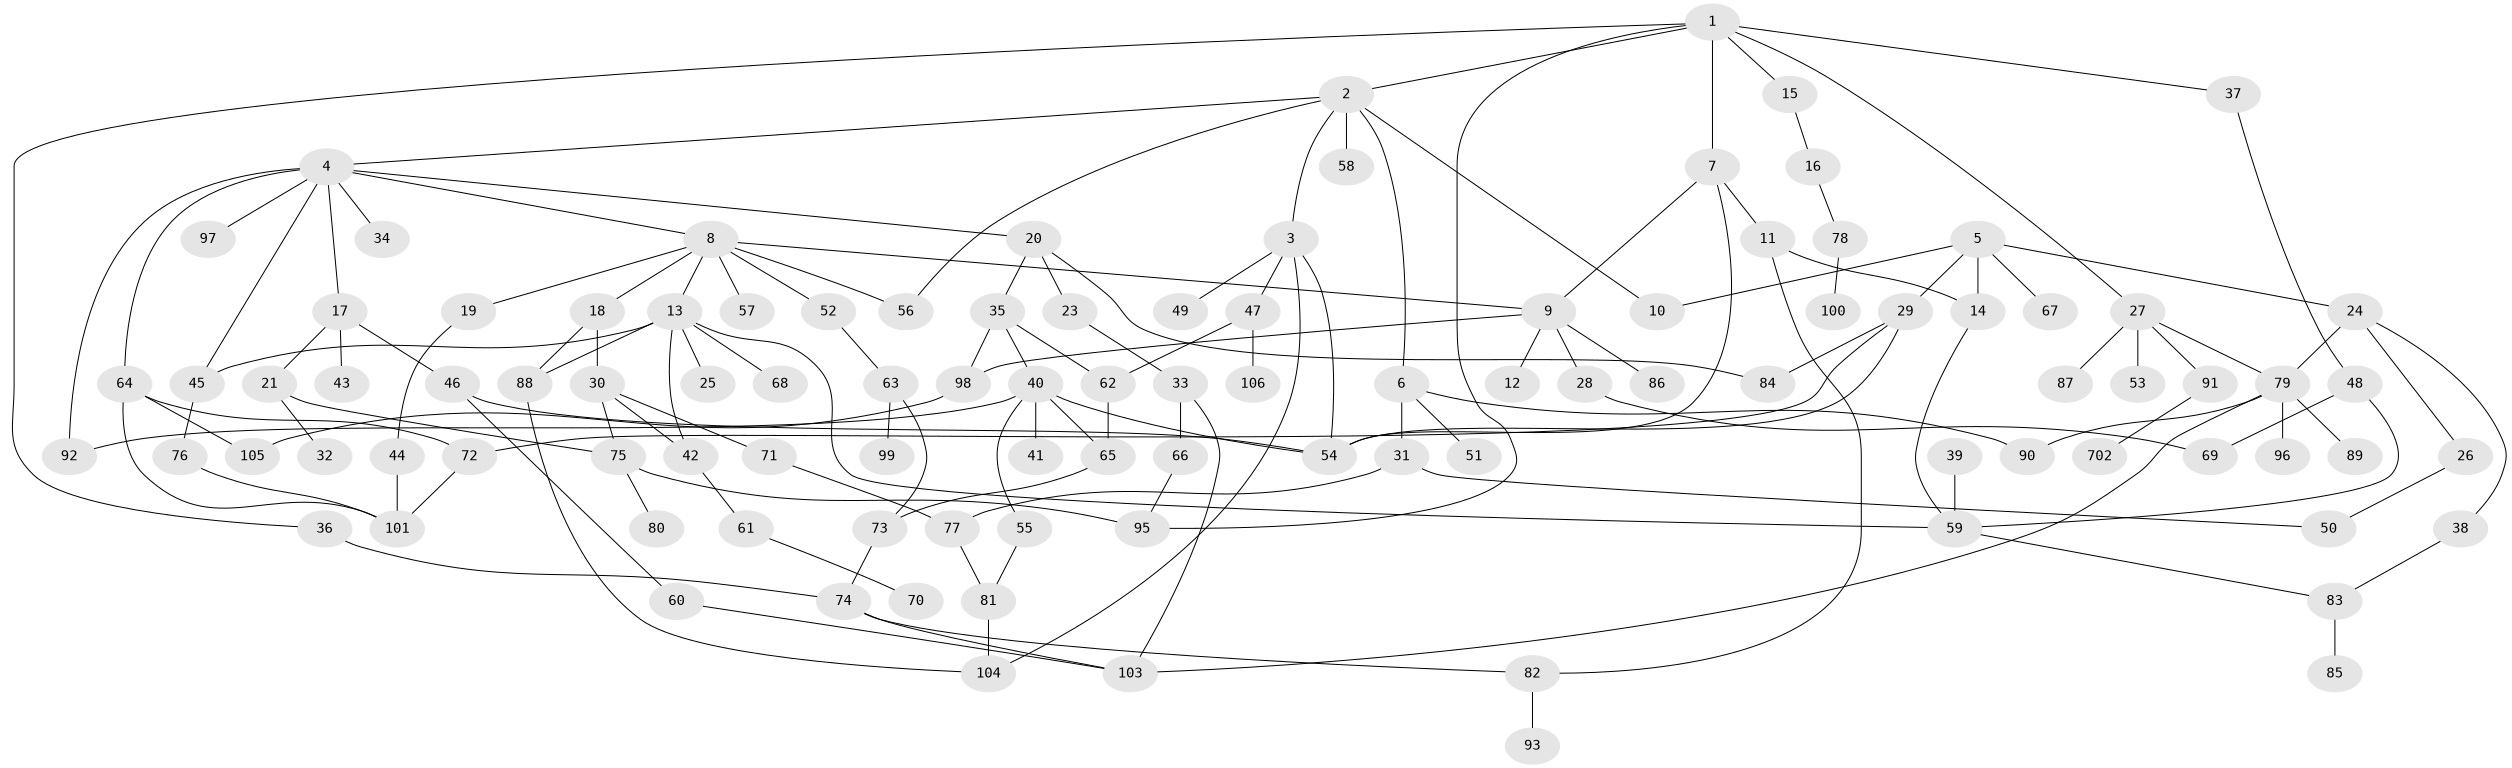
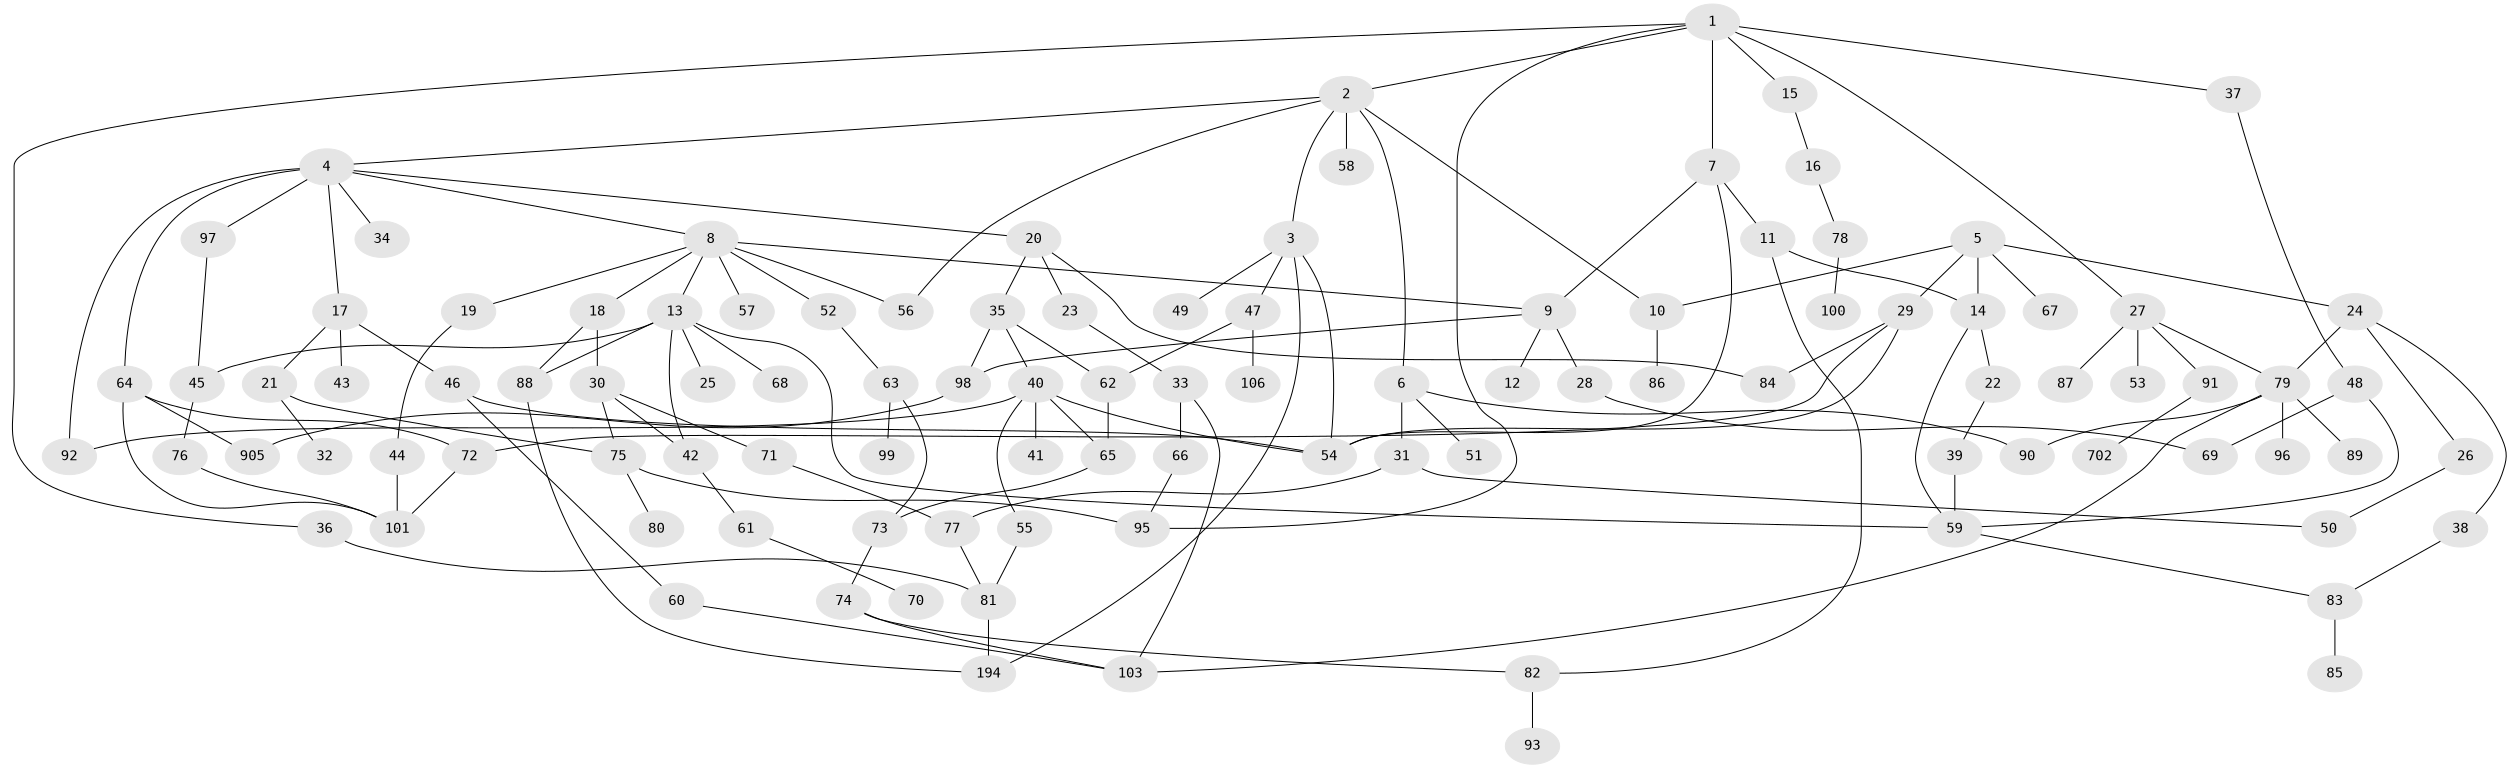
(262, 276) -> (203, 312)
(1603, 348) -> (1657, 348)
none -> (1993, 384)
(252, 457) -> (252, 457)
(580, 575) -> (657, 565)
(988, 674) -> (988, 674)
